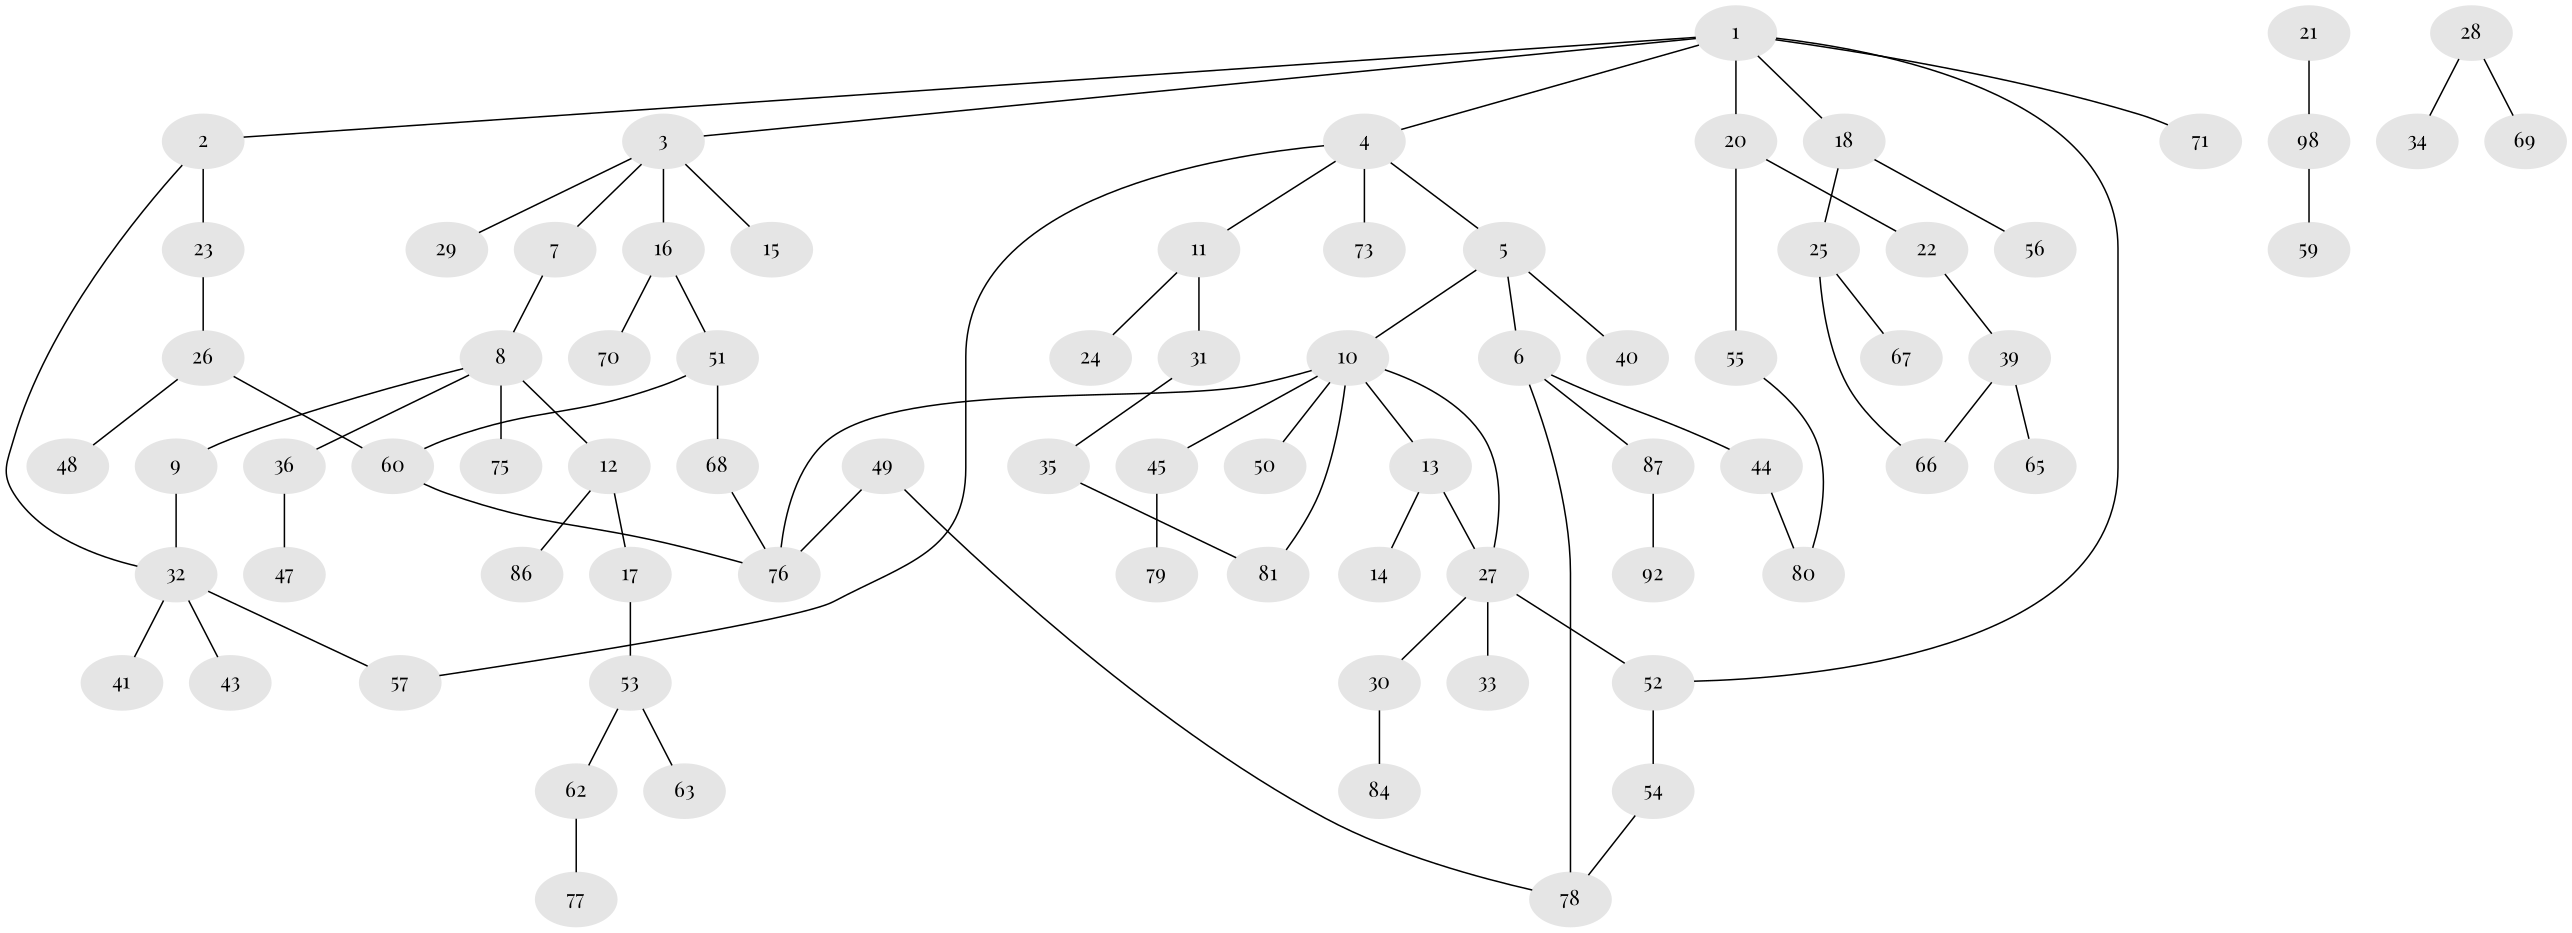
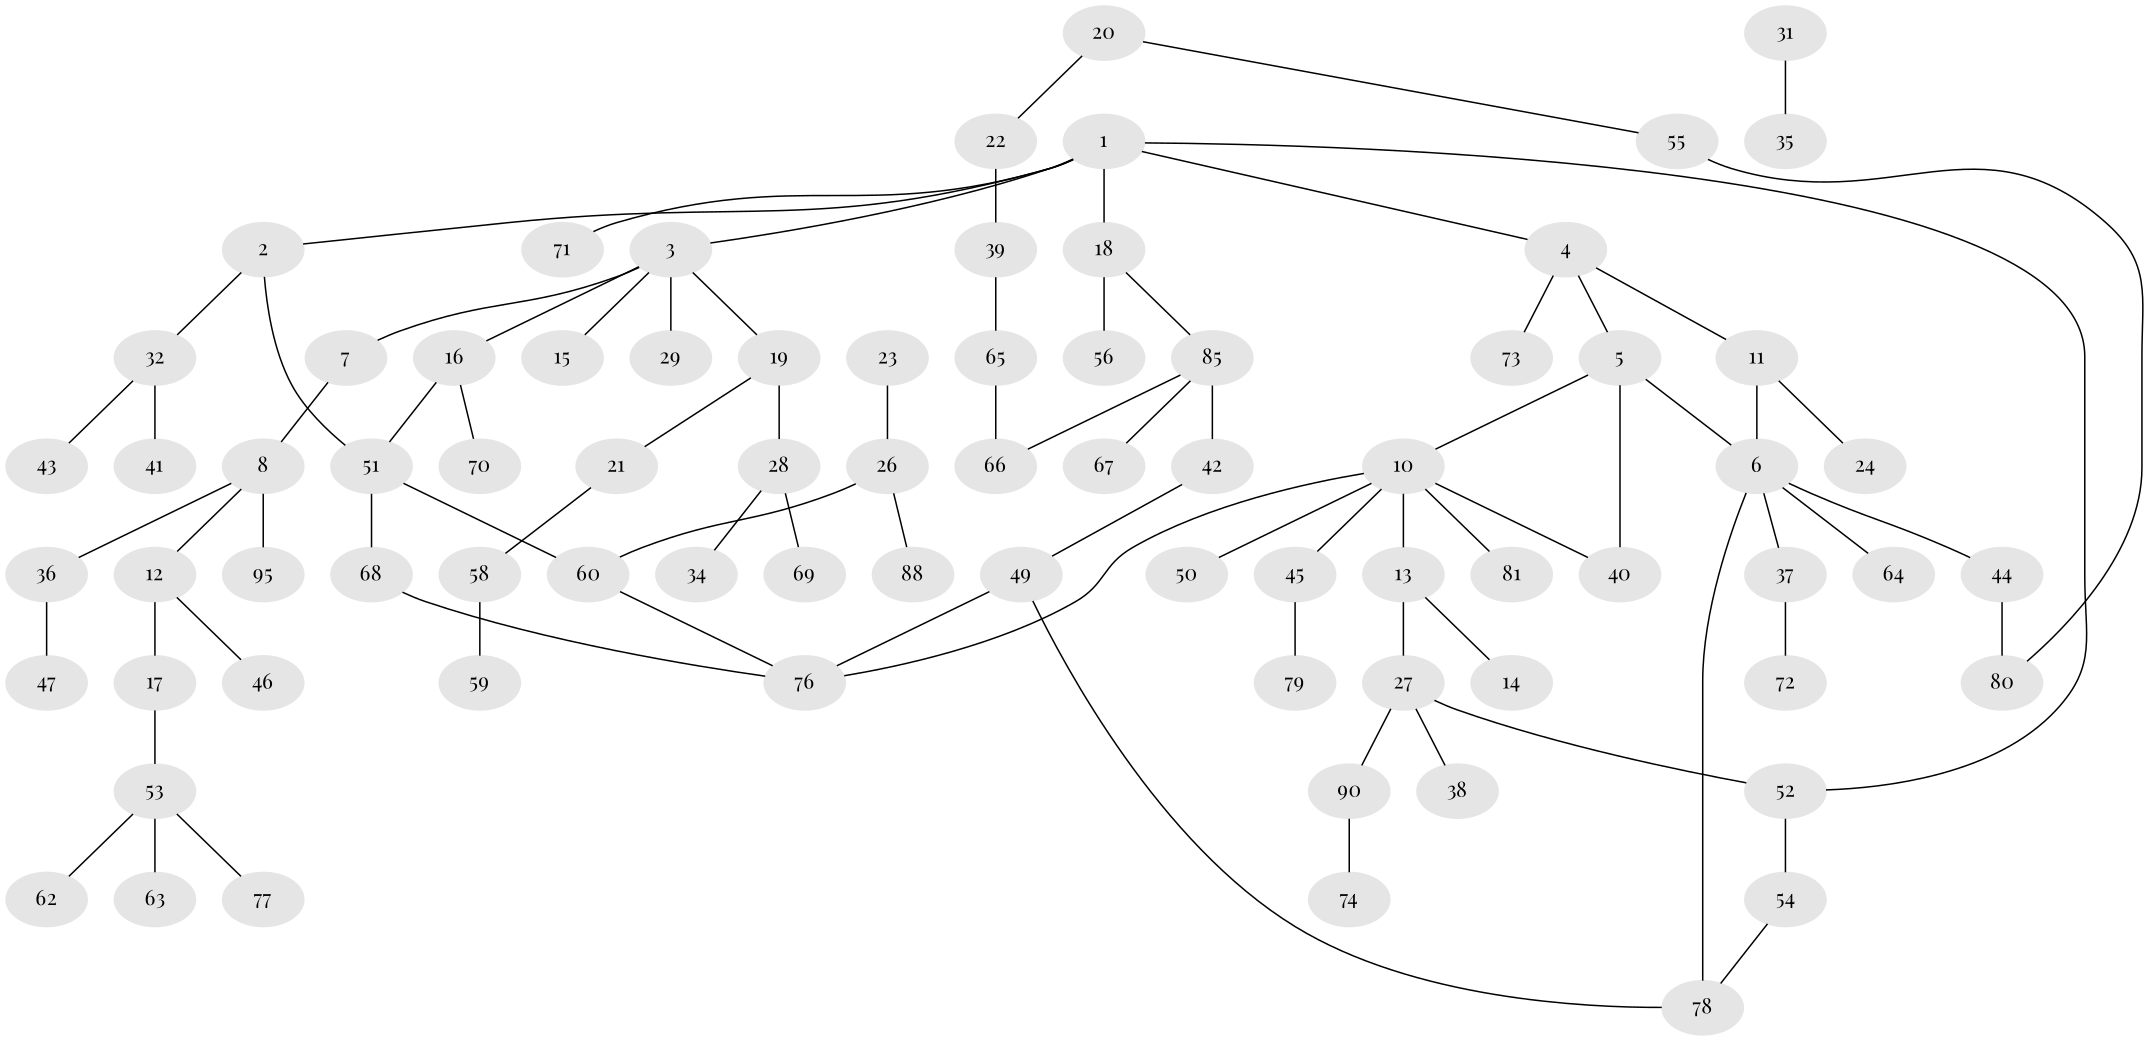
(1736, 87) -> none
(2309, 141) -> (480, 575)
(203, 196) -> (285, 371)
(1819, 250) -> (1212, 358)
(1199, 304) -> (1757, 412)
none -> (779, 358)
(1968, 412) -> (996, 412)
(1481, 434) -> (1512, 520)
(68, 466) -> (913, 575)
(176, 466) -> none
(501, 466) -> (263, 575)
none -> (1212, 466)
(1653, 466) -> (1785, 575)
(1166, 524) -> none
(522, 575) -> (263, 683)
(1653, 575) -> (1785, 683)
none -> (1894, 575)
(400, 683) -> none
(1379, 683) -> (1349, 791)
(1488, 683) -> (1458, 791)
(1379, 791) -> (1349, 899)
(576, 845) -> (209, 845)
